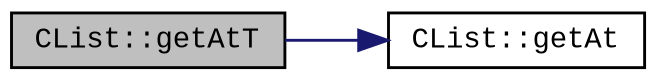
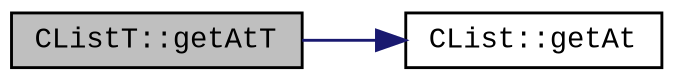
(148, 40) -> (157, 40)
